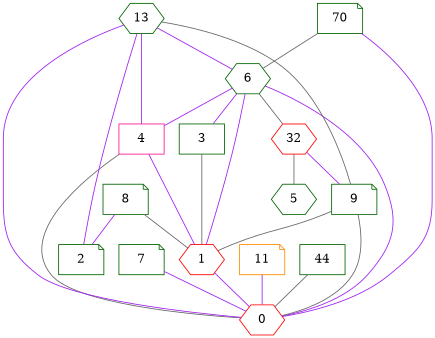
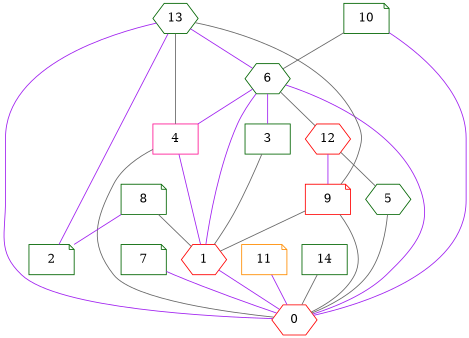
(340, 18) -> (366, 18)
(142, 79) -> (176, 79)
(294, 139) -> (328, 139)
(354, 199) -> (328, 199)
(322, 260) -> (325, 260)
none -> (367, 276)
